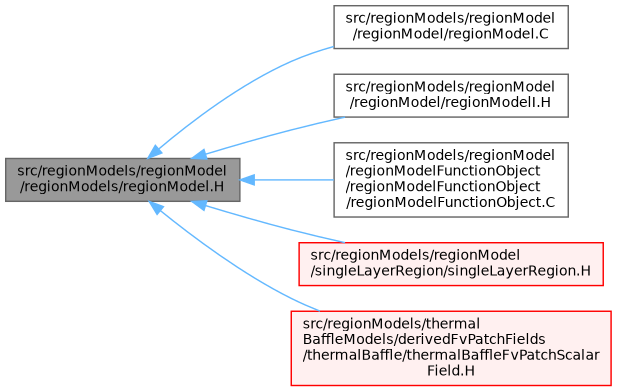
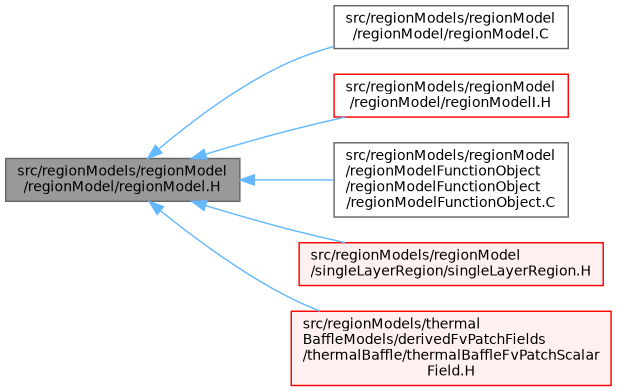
(451, 96) -> (451, 96)
(123, 180) -> (123, 180)
